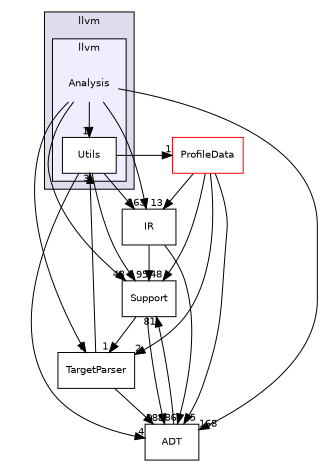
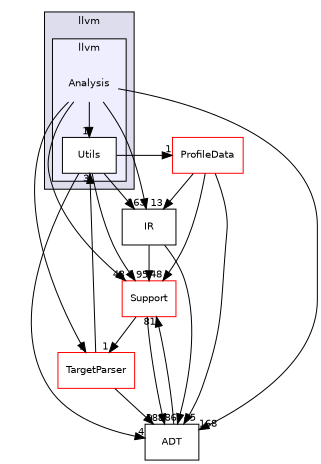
(205, 273) -> none
(149, 299) -> (149, 299)
(96, 370) -> (96, 370)
